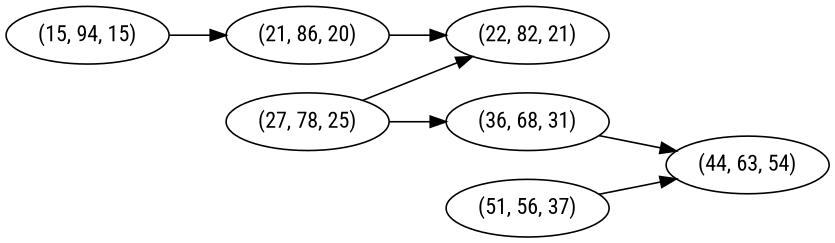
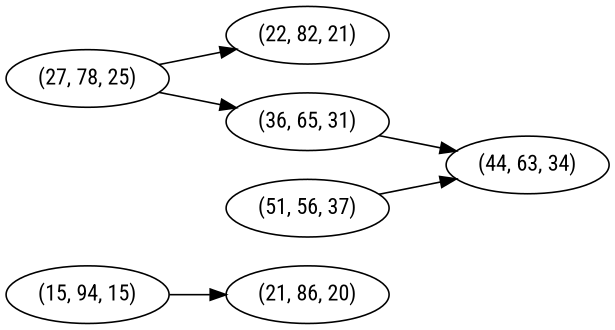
(410, 35) -> none
(528, 122) -> (308, 122)
(748, 165) -> (528, 165)
